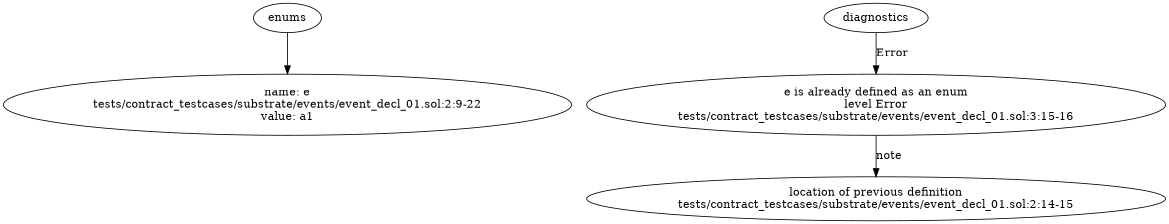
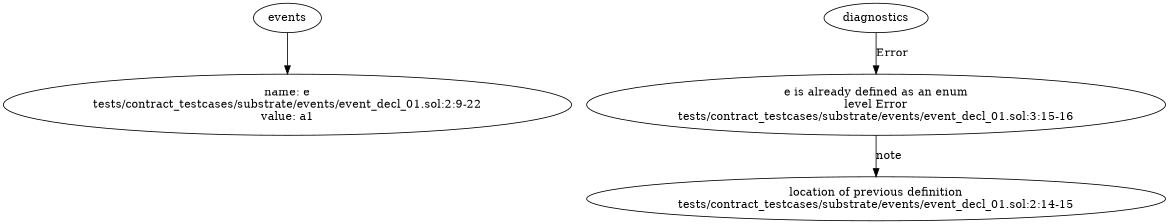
(287, 18) -> (287, 18)
